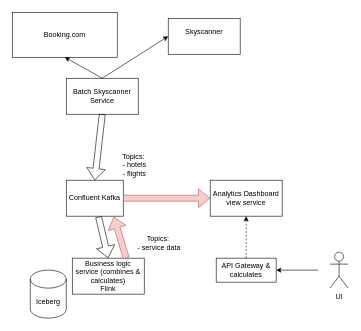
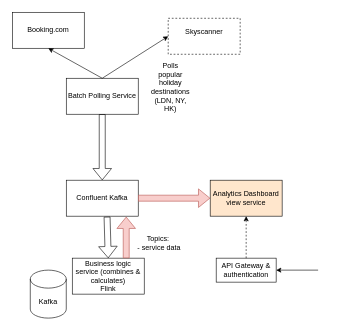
(65, 35) -> (48, 30)
(204, 36) -> (204, 36)
none -> (171, 87)
(102, 96) -> (102, 96)
(135, 165) -> none
(95, 198) -> (102, 198)
(246, 198) -> (246, 198)
(246, 270) -> (246, 270)
(339, 270) -> none
(48, 302) -> (48, 302)
